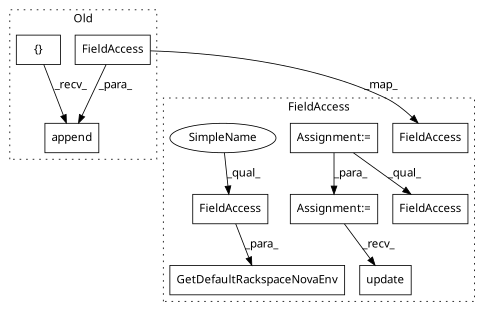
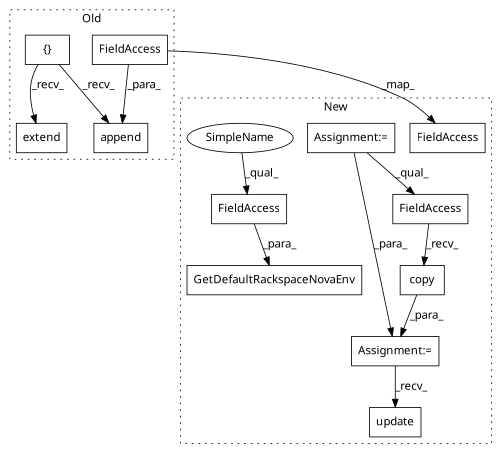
(319, 107) -> (336, 107)
none -> (42, 138)
none -> (422, 280)
